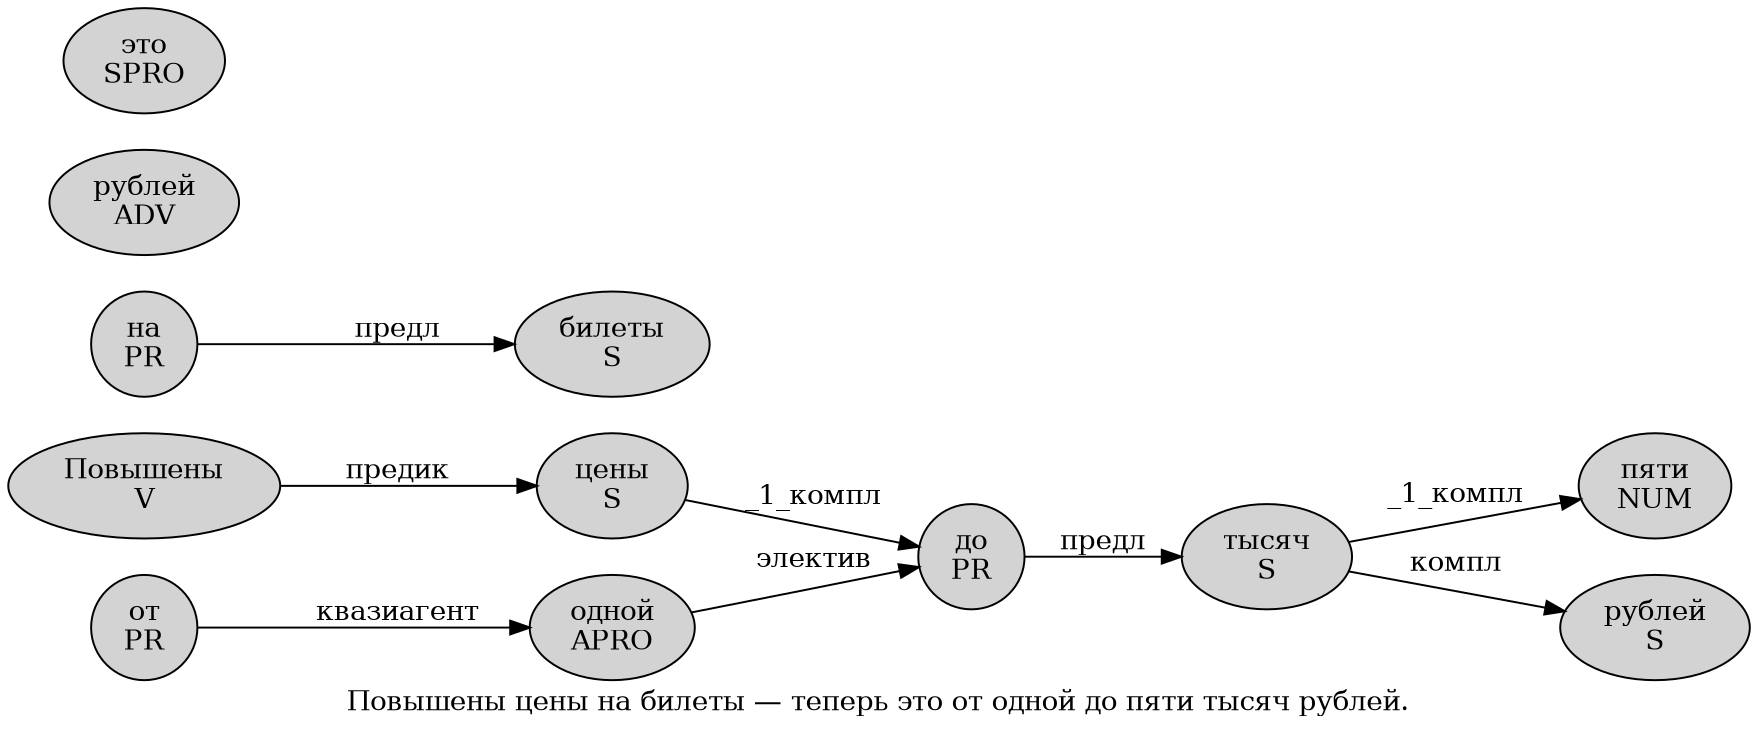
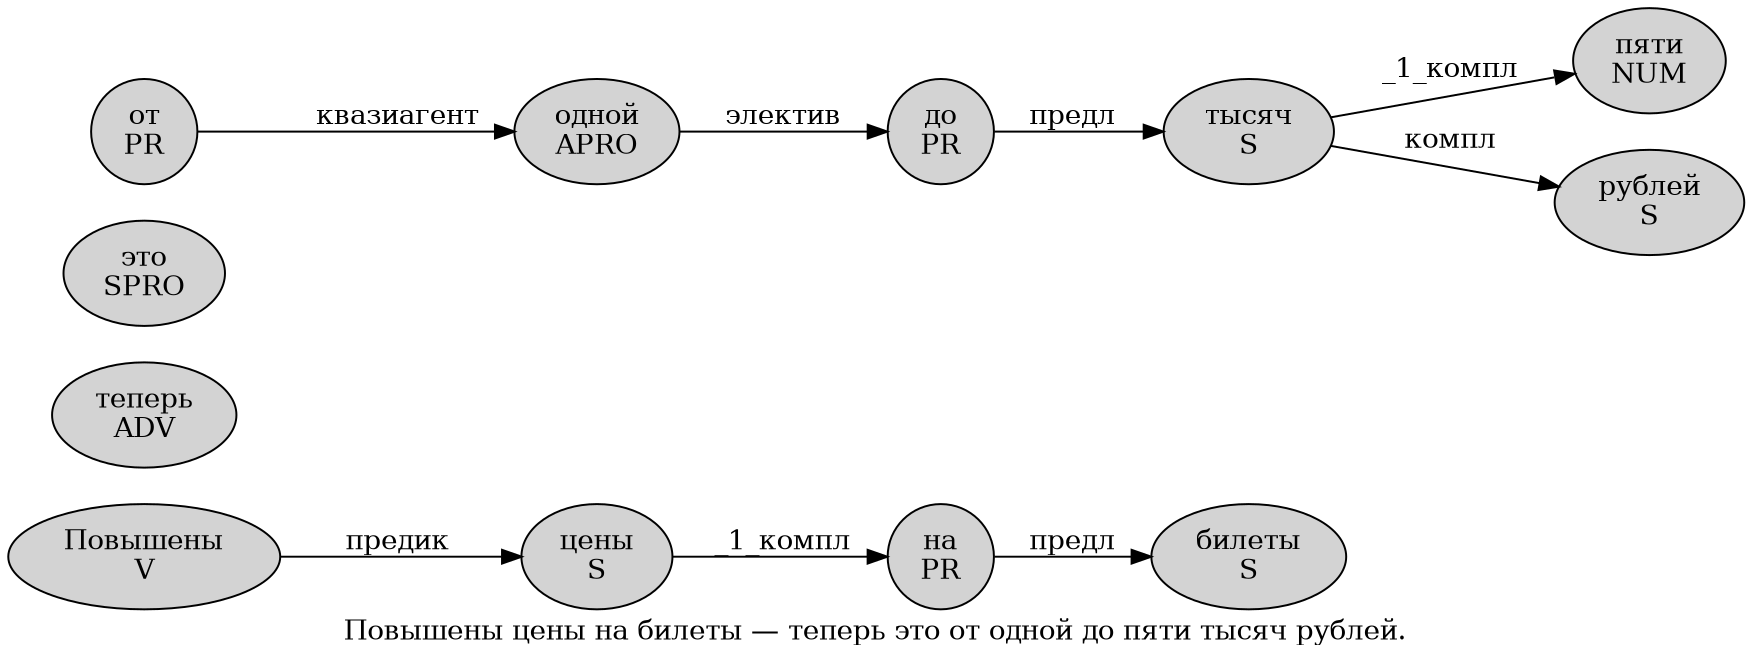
(144, 202) -> (144, 415)
(792, 521) -> (770, 557)
